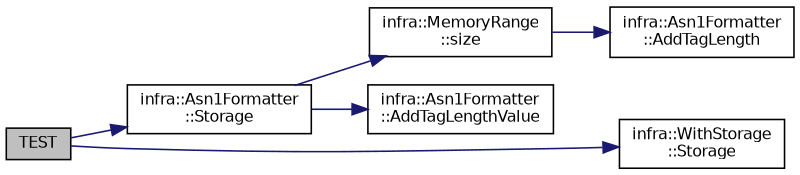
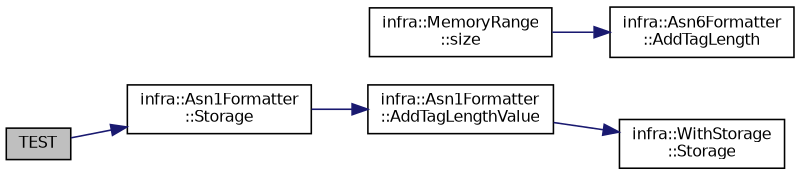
(702, 32) -> (702, 32)
(332, 73) -> none
(337, 152) -> (578, 126)
